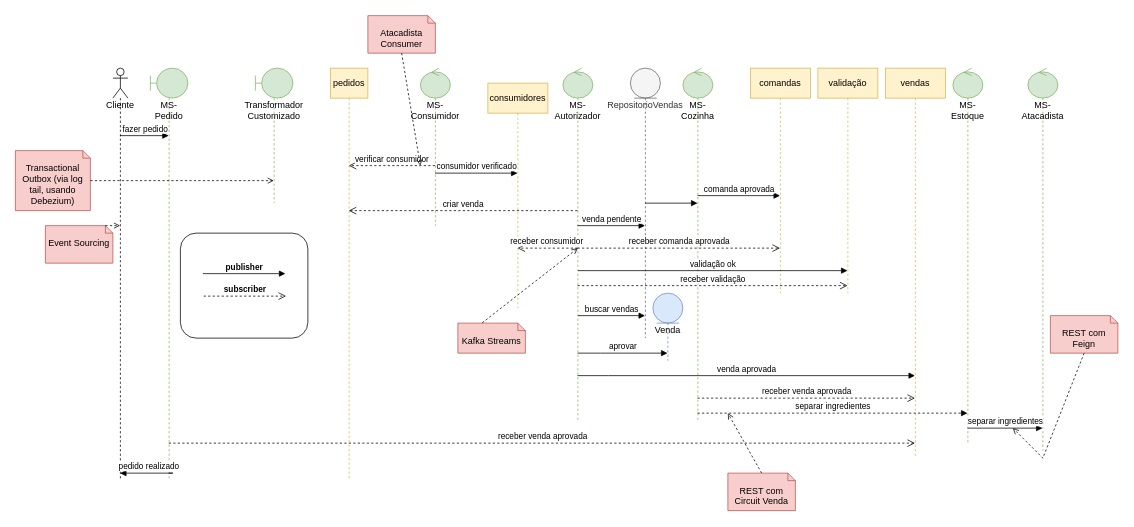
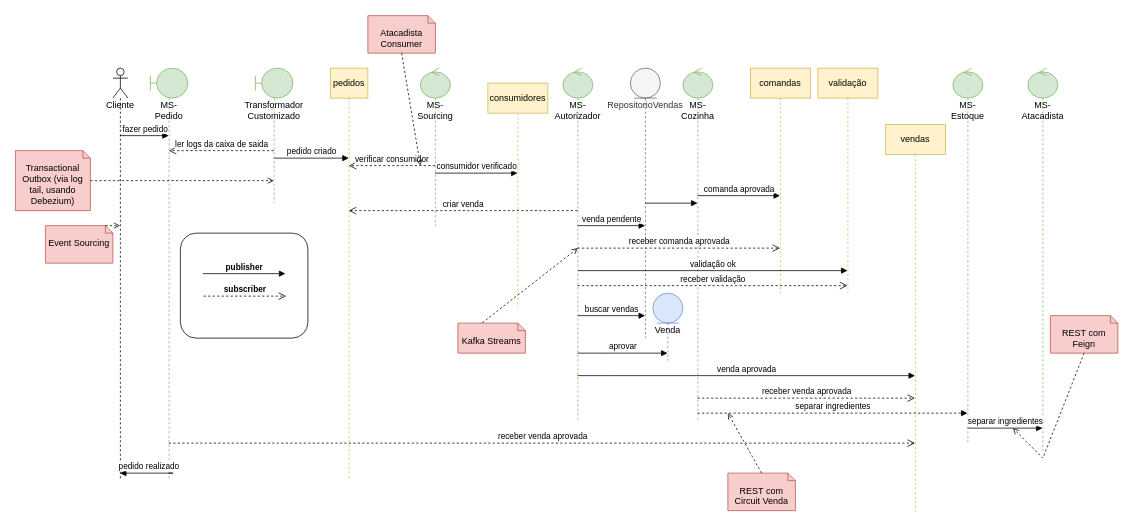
(435, 116) -> (435, 111)
none -> (222, 150)
none -> (341, 158)
(546, 248) -> none
(915, 263) -> (915, 319)
